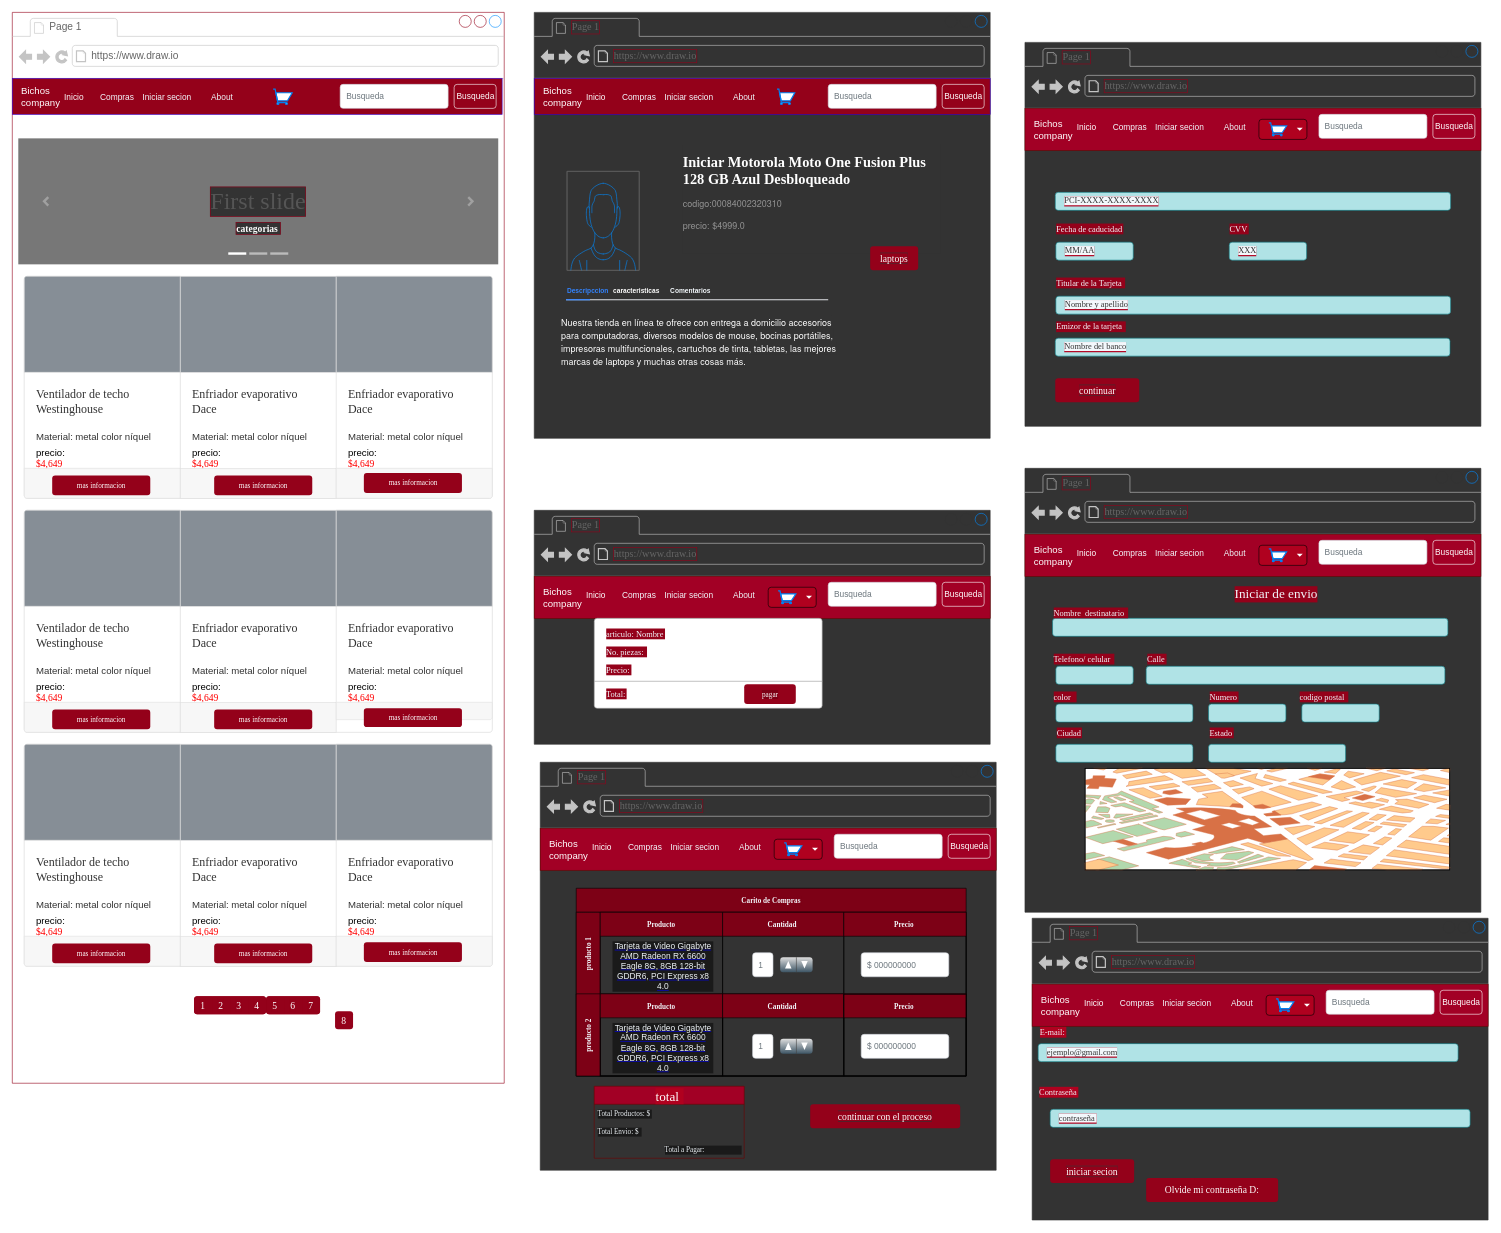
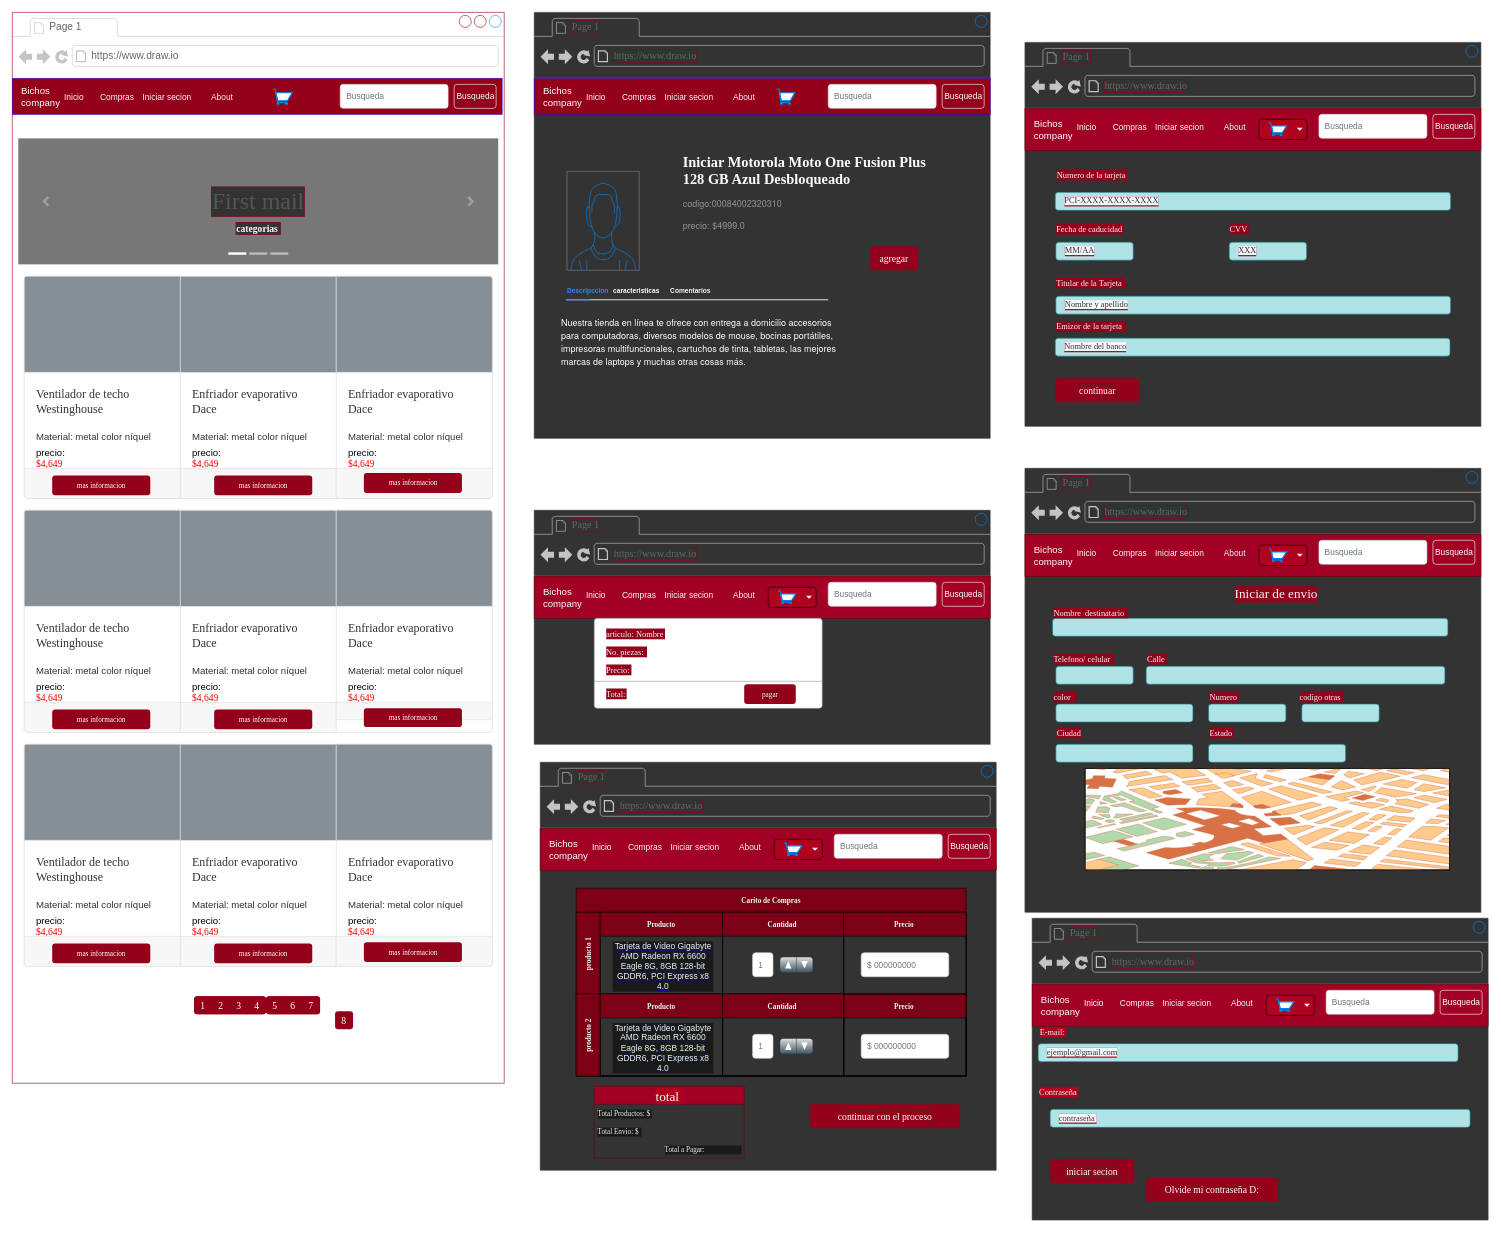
none -> (1134, 174)
(258, 201) -> (258, 201)
(894, 258) -> (894, 258)
(1327, 697) -> (1326, 697)
